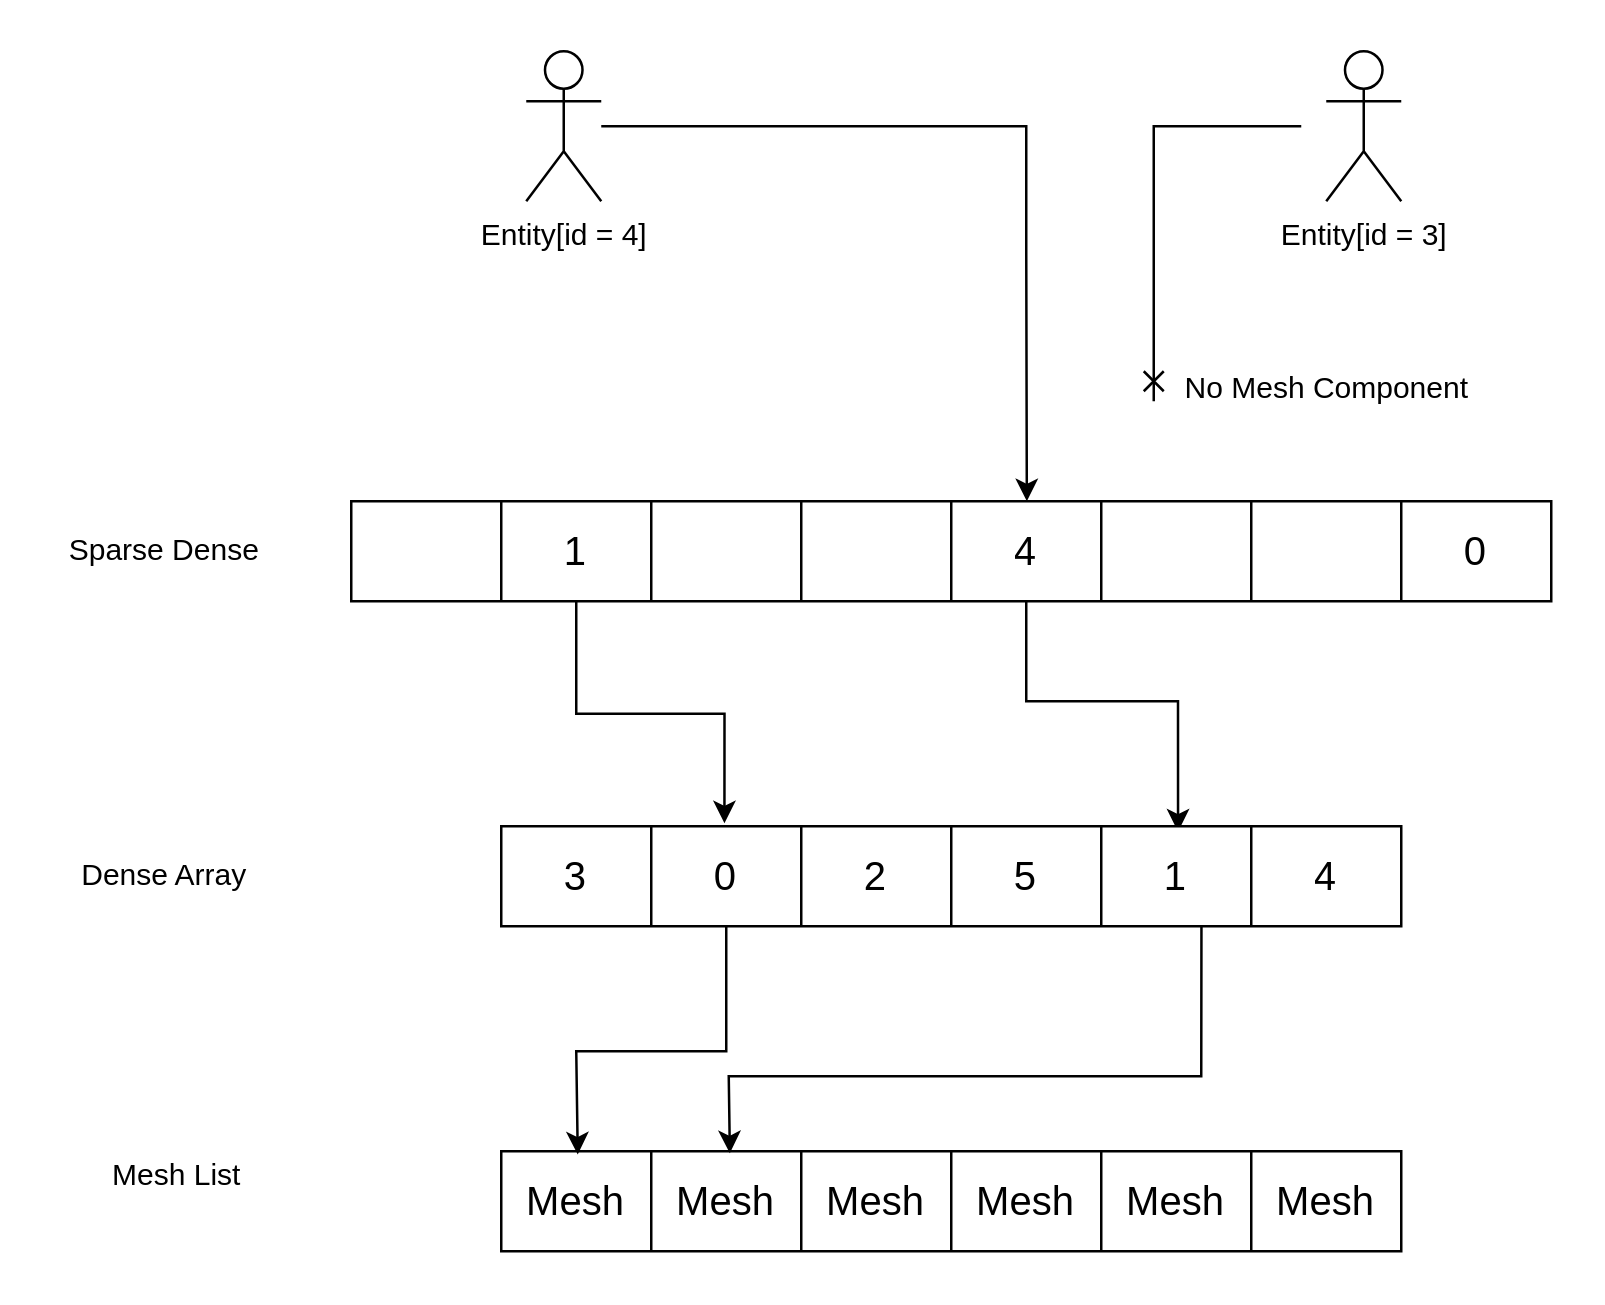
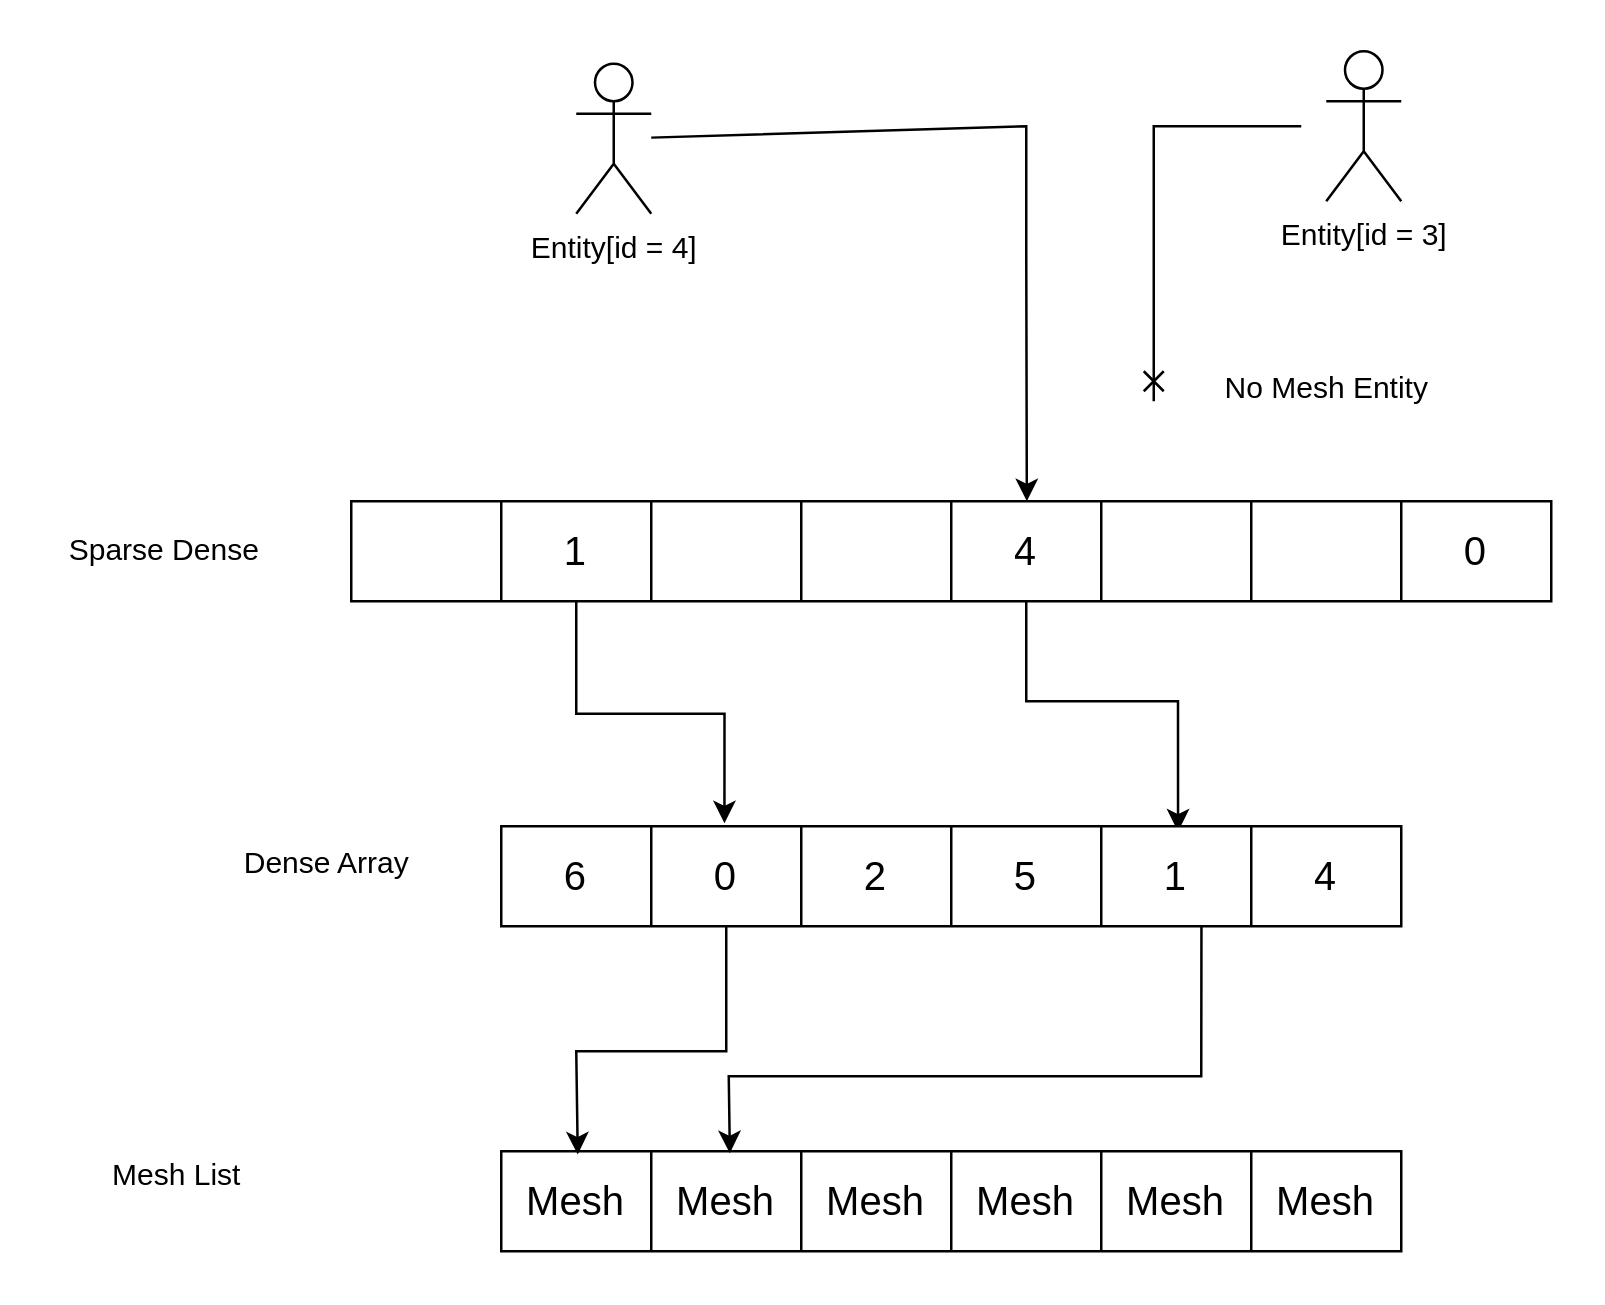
(564, 126) -> (614, 139)
(1328, 389) -> (1328, 389)
(164, 876) -> (326, 864)
(576, 876) -> (576, 876)
